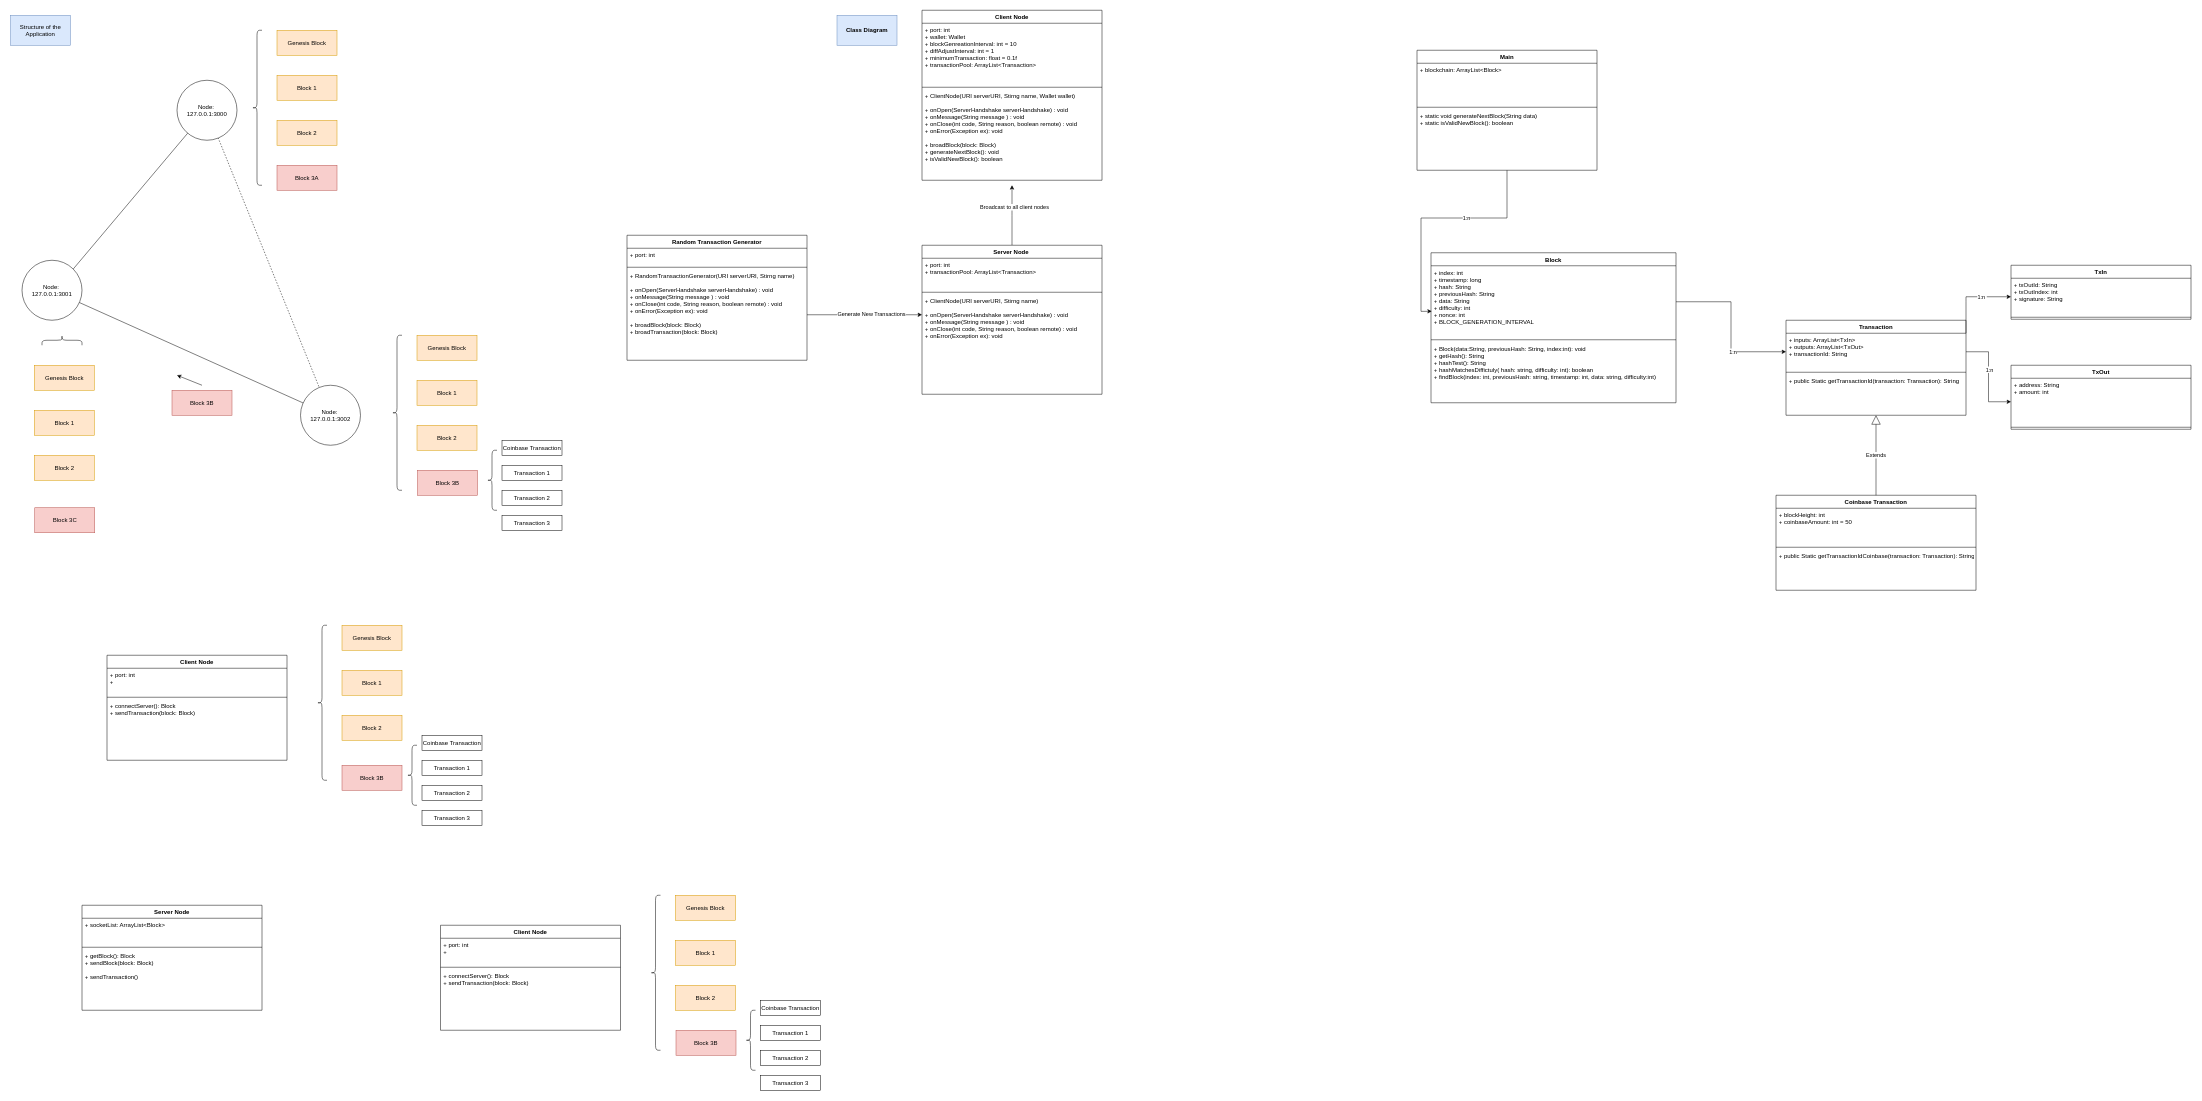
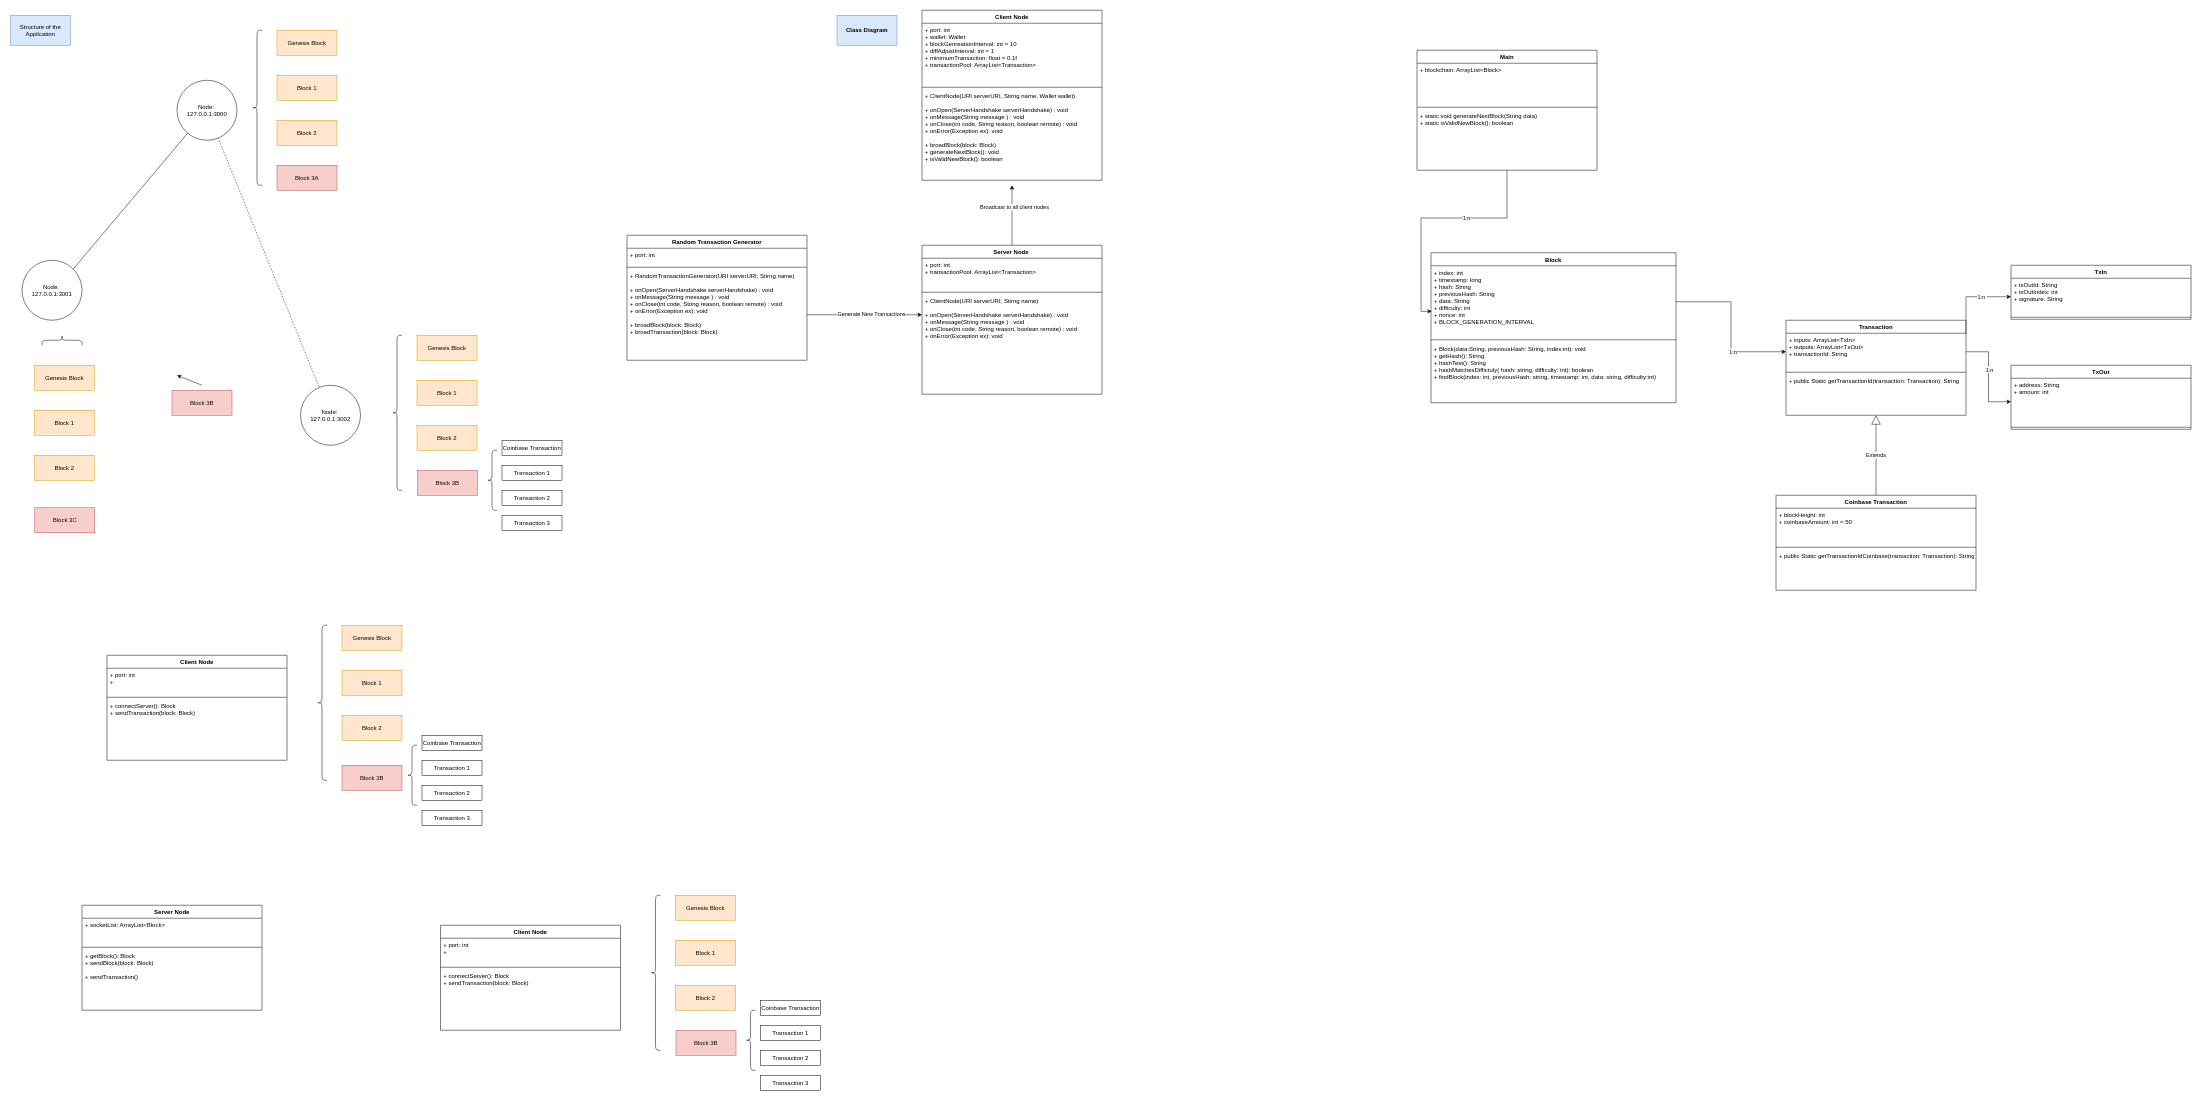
(191, 353) -> none
